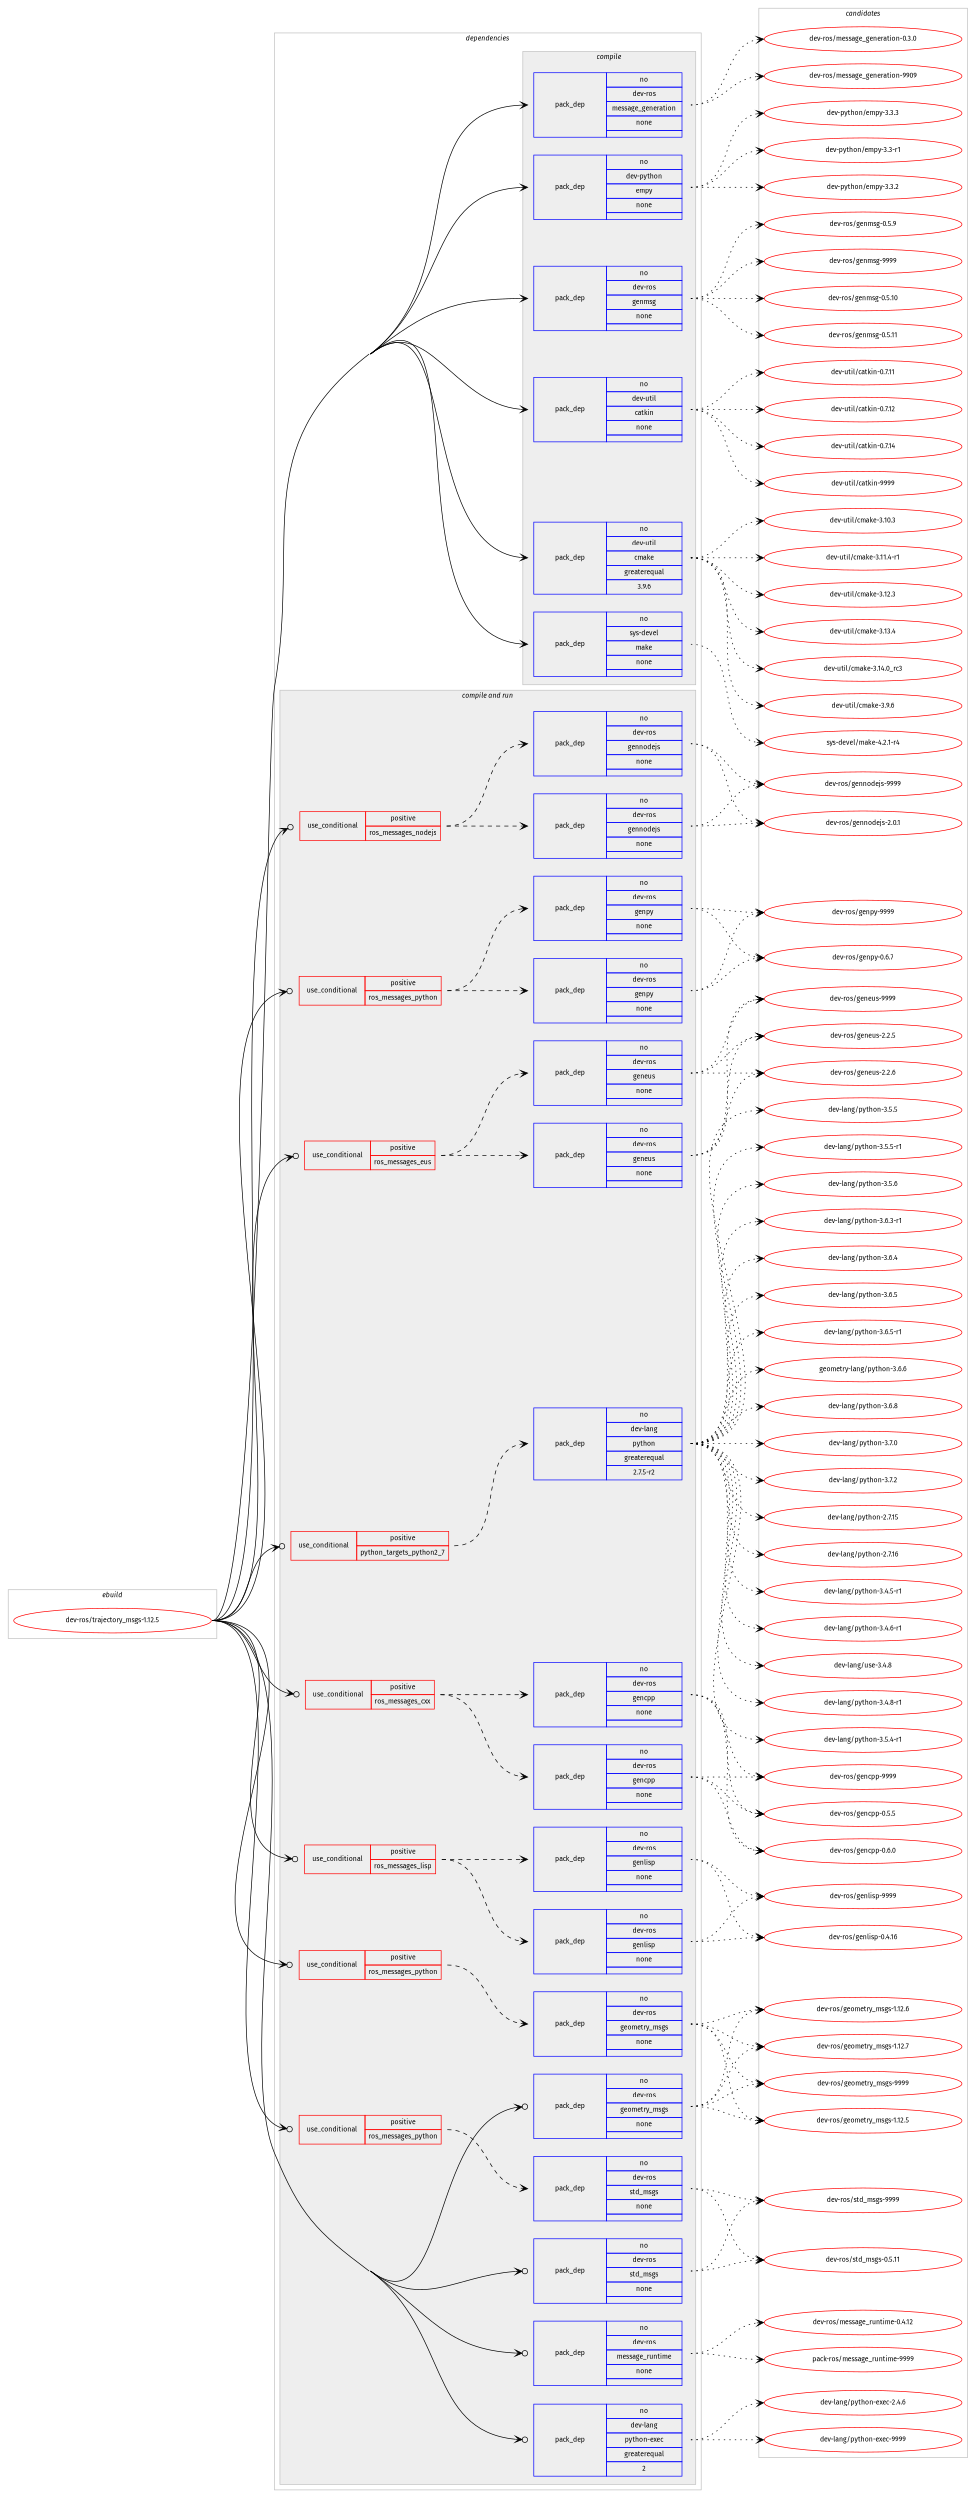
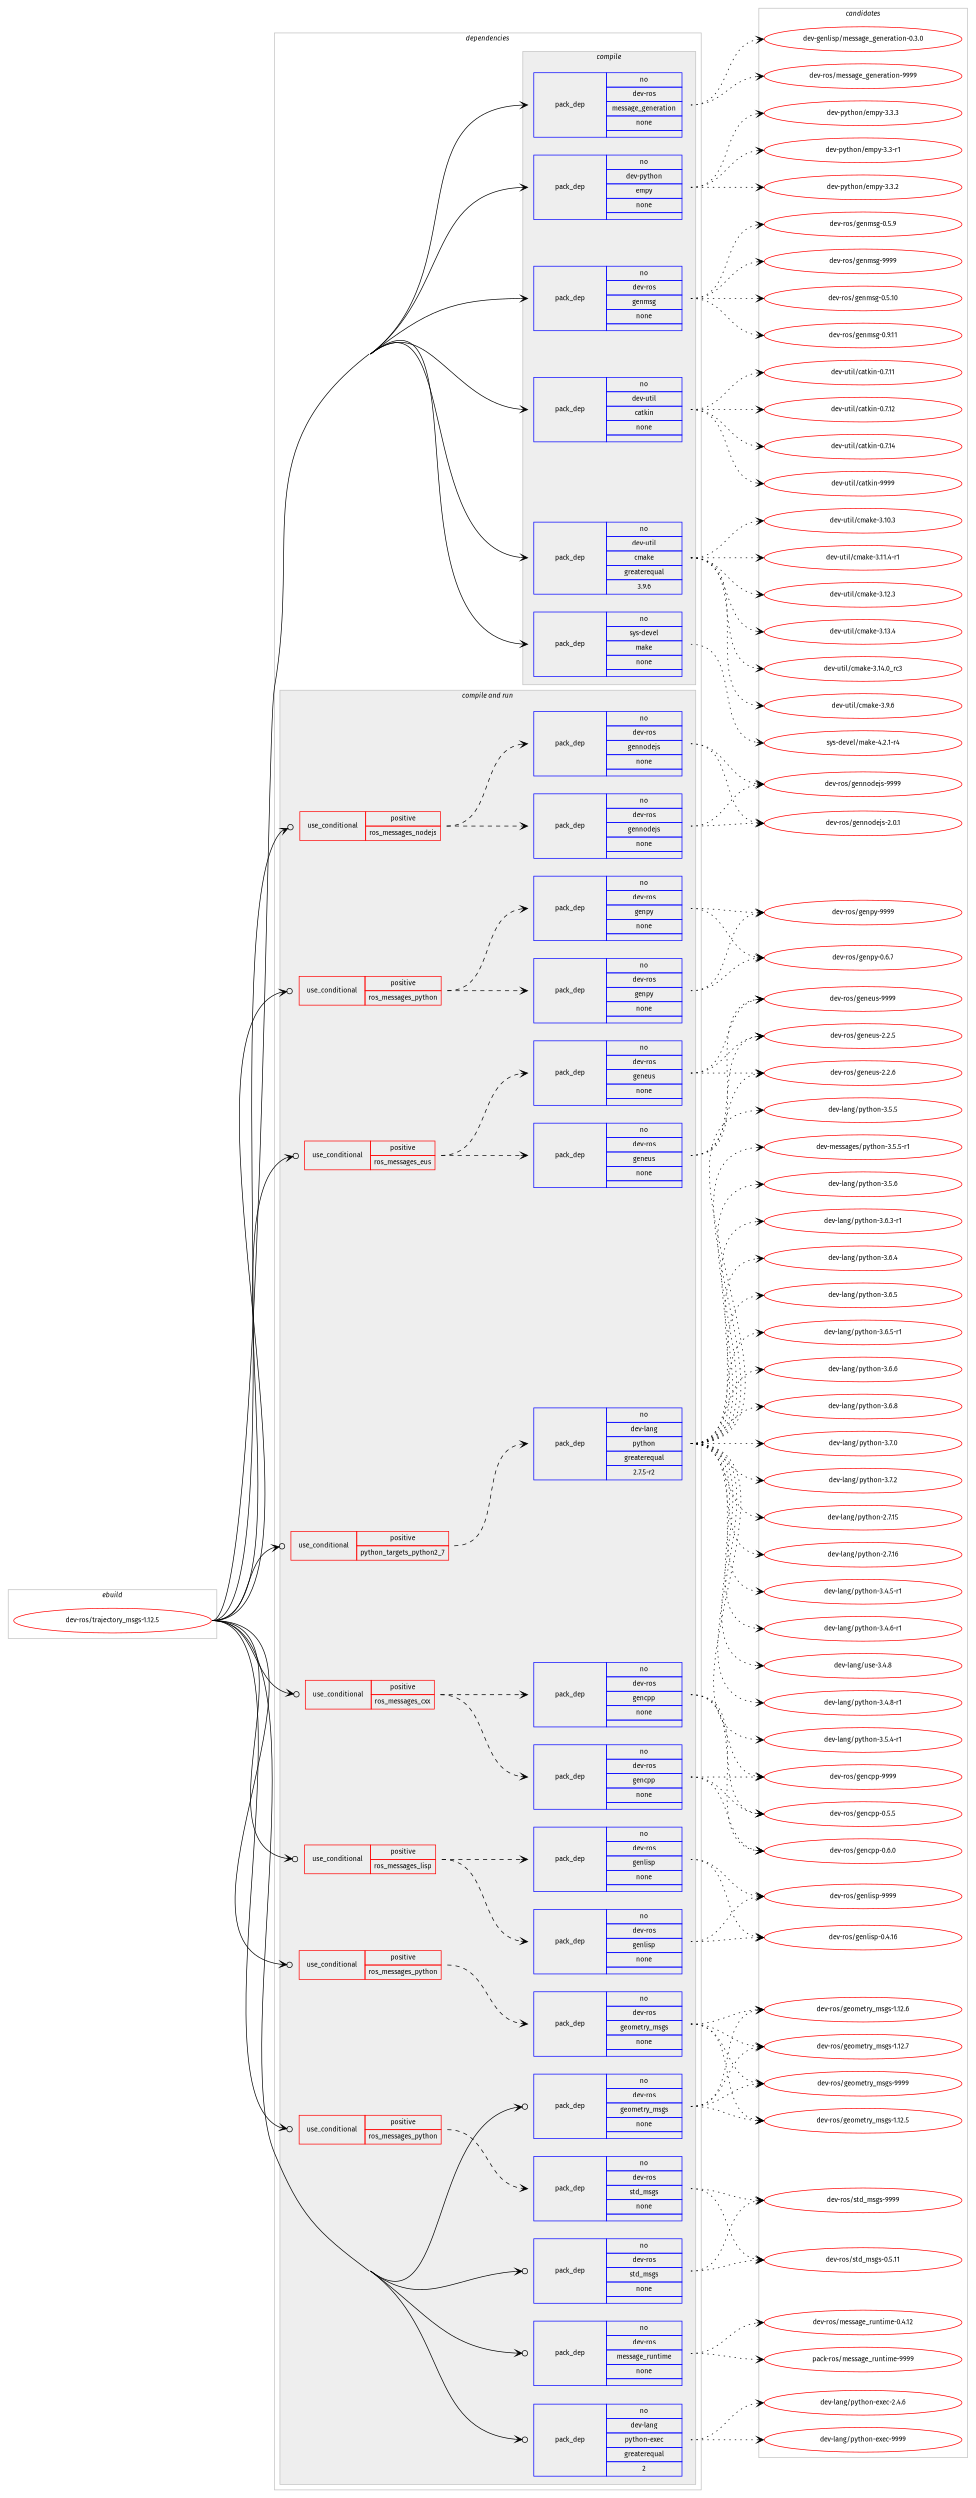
(863, 39) -> (863, 39)
(863, 76) -> (863, 76)
(863, 336) -> (863, 336)
(863, 1147) -> (863, 1147)
(863, 1369) -> (863, 1369)
